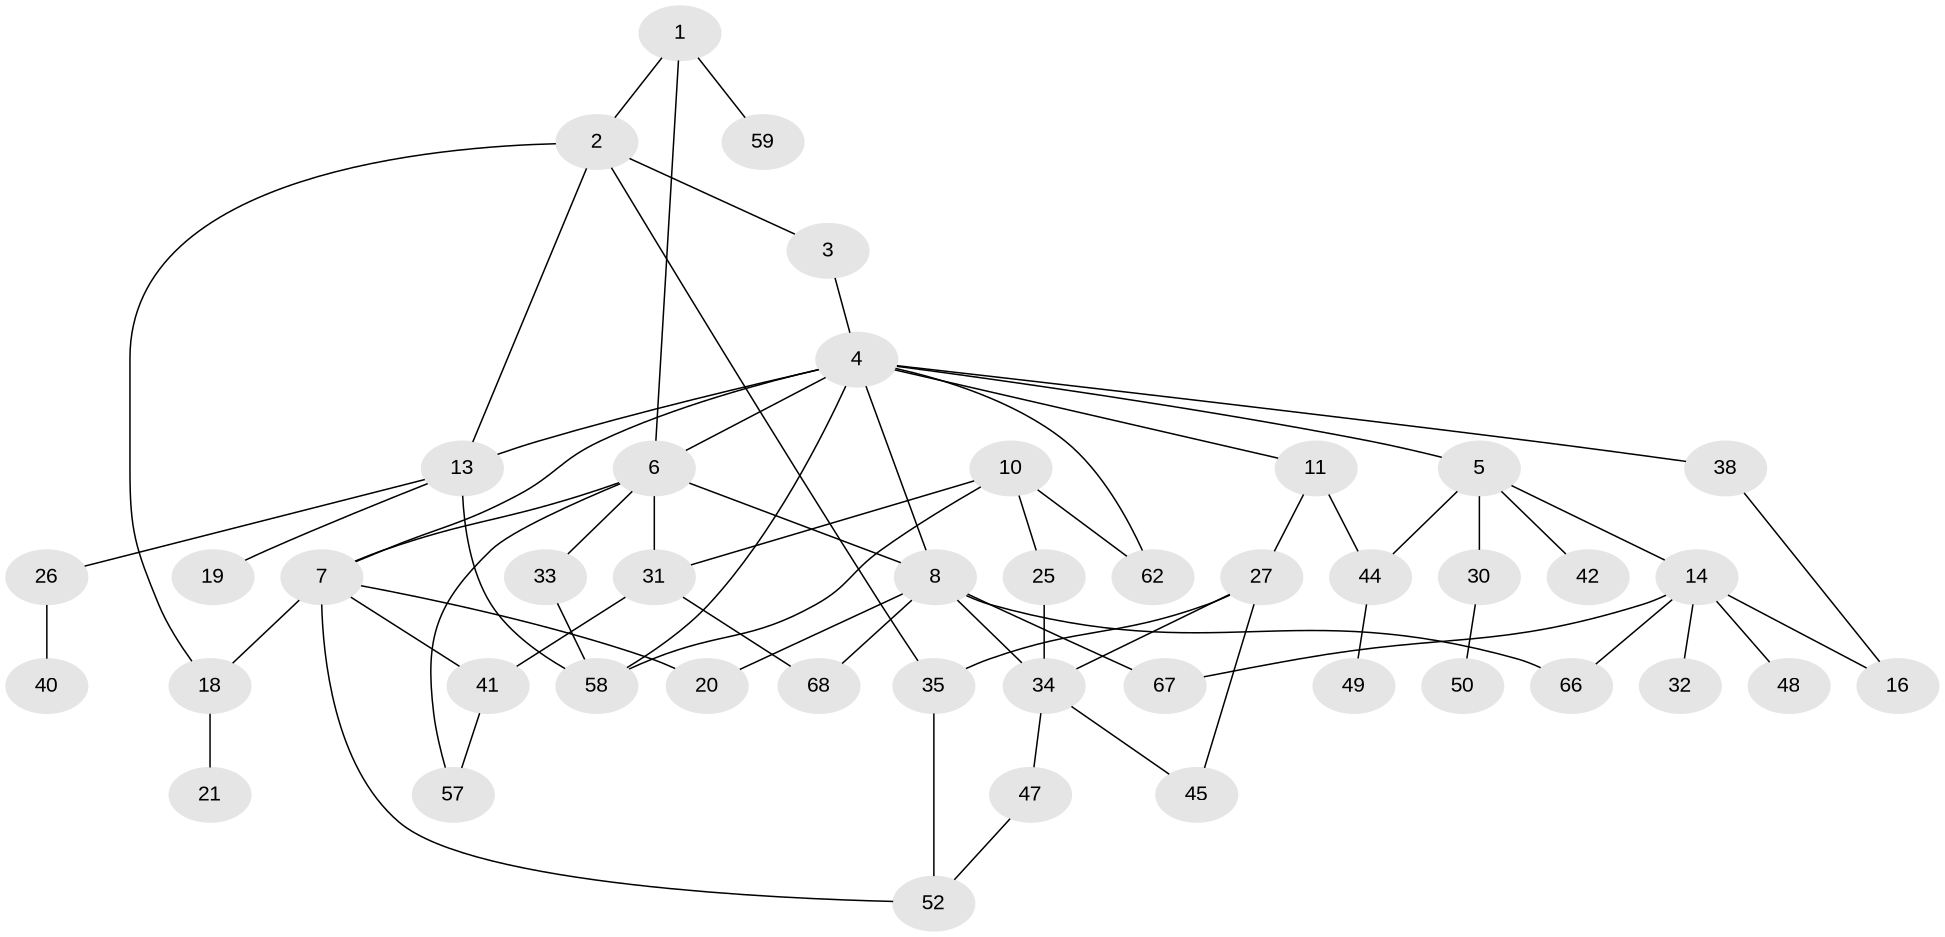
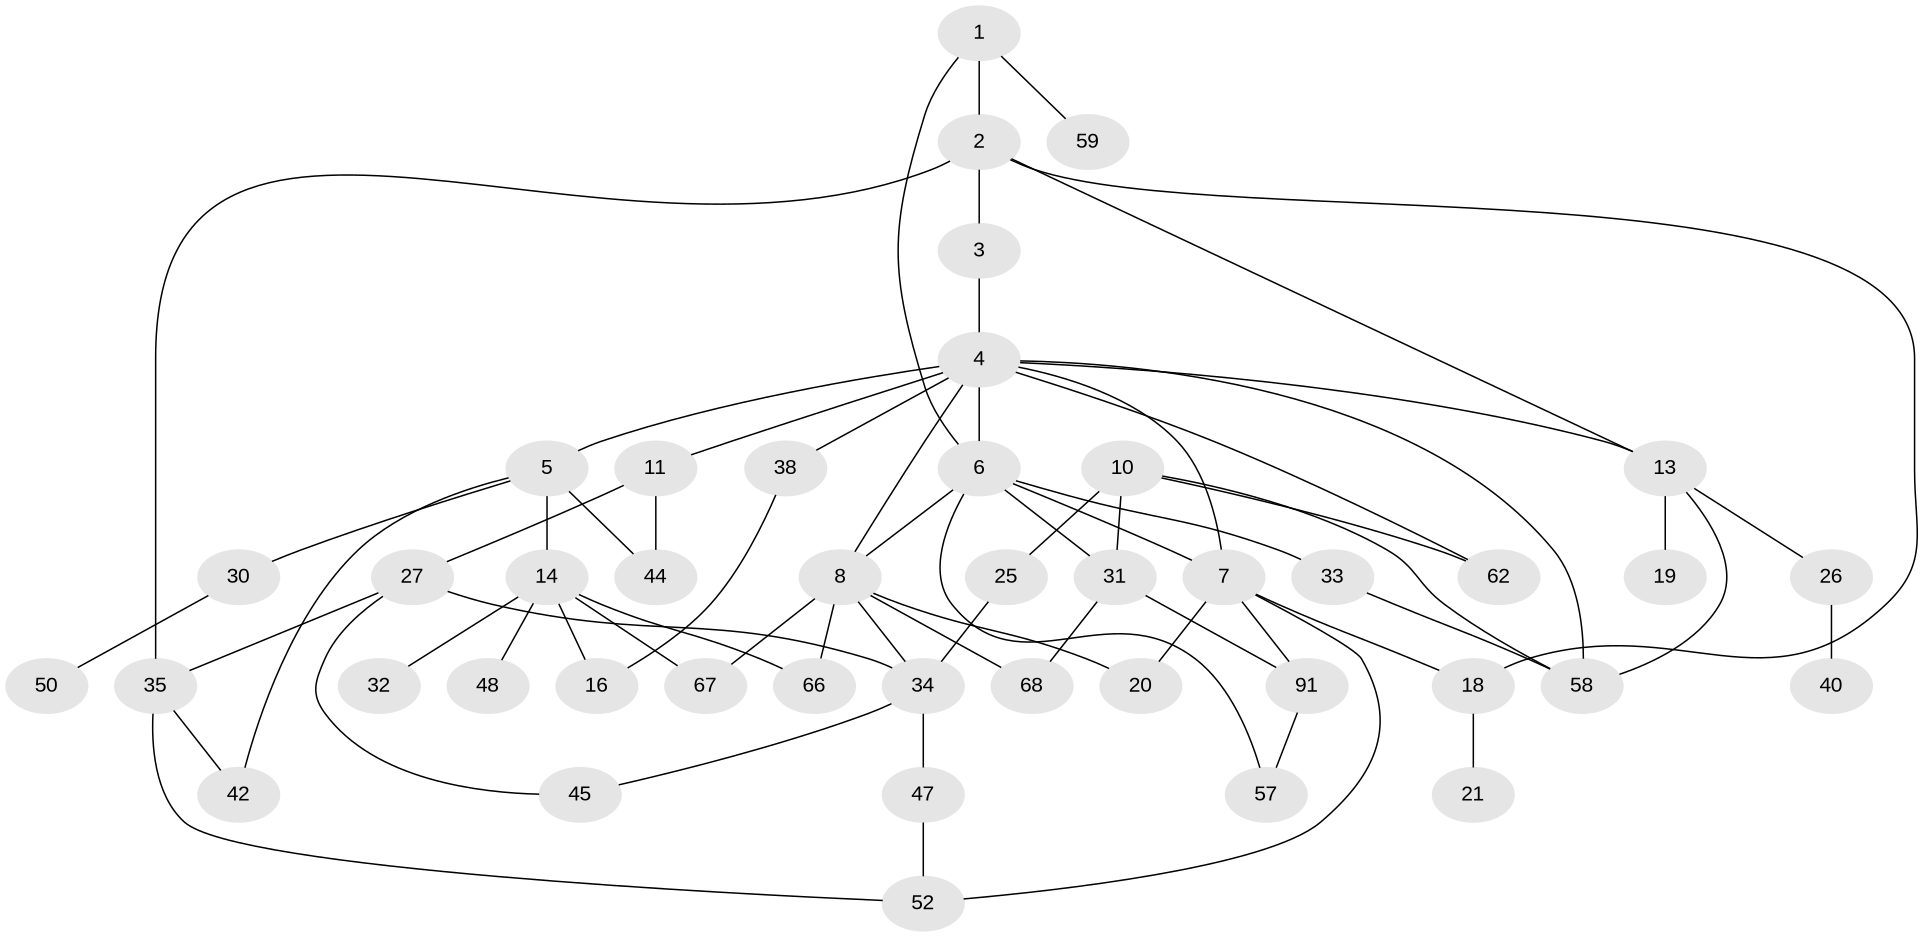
(488, 686) -> (1307, 686)
(1354, 686) -> none
none -> (197, 740)
